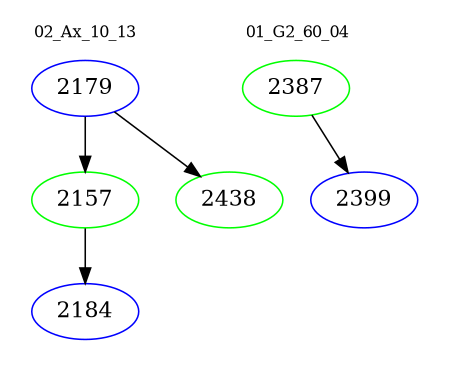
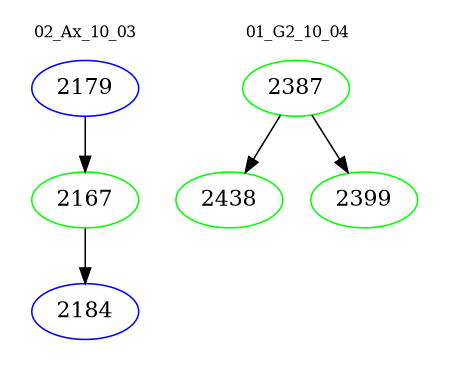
(85, 33) -> (85, 33)
(298, 33) -> (298, 33)
(142, 133) -> (267, 137)
(85, 200) -> (85, 200)
(364, 200) -> (364, 200)
